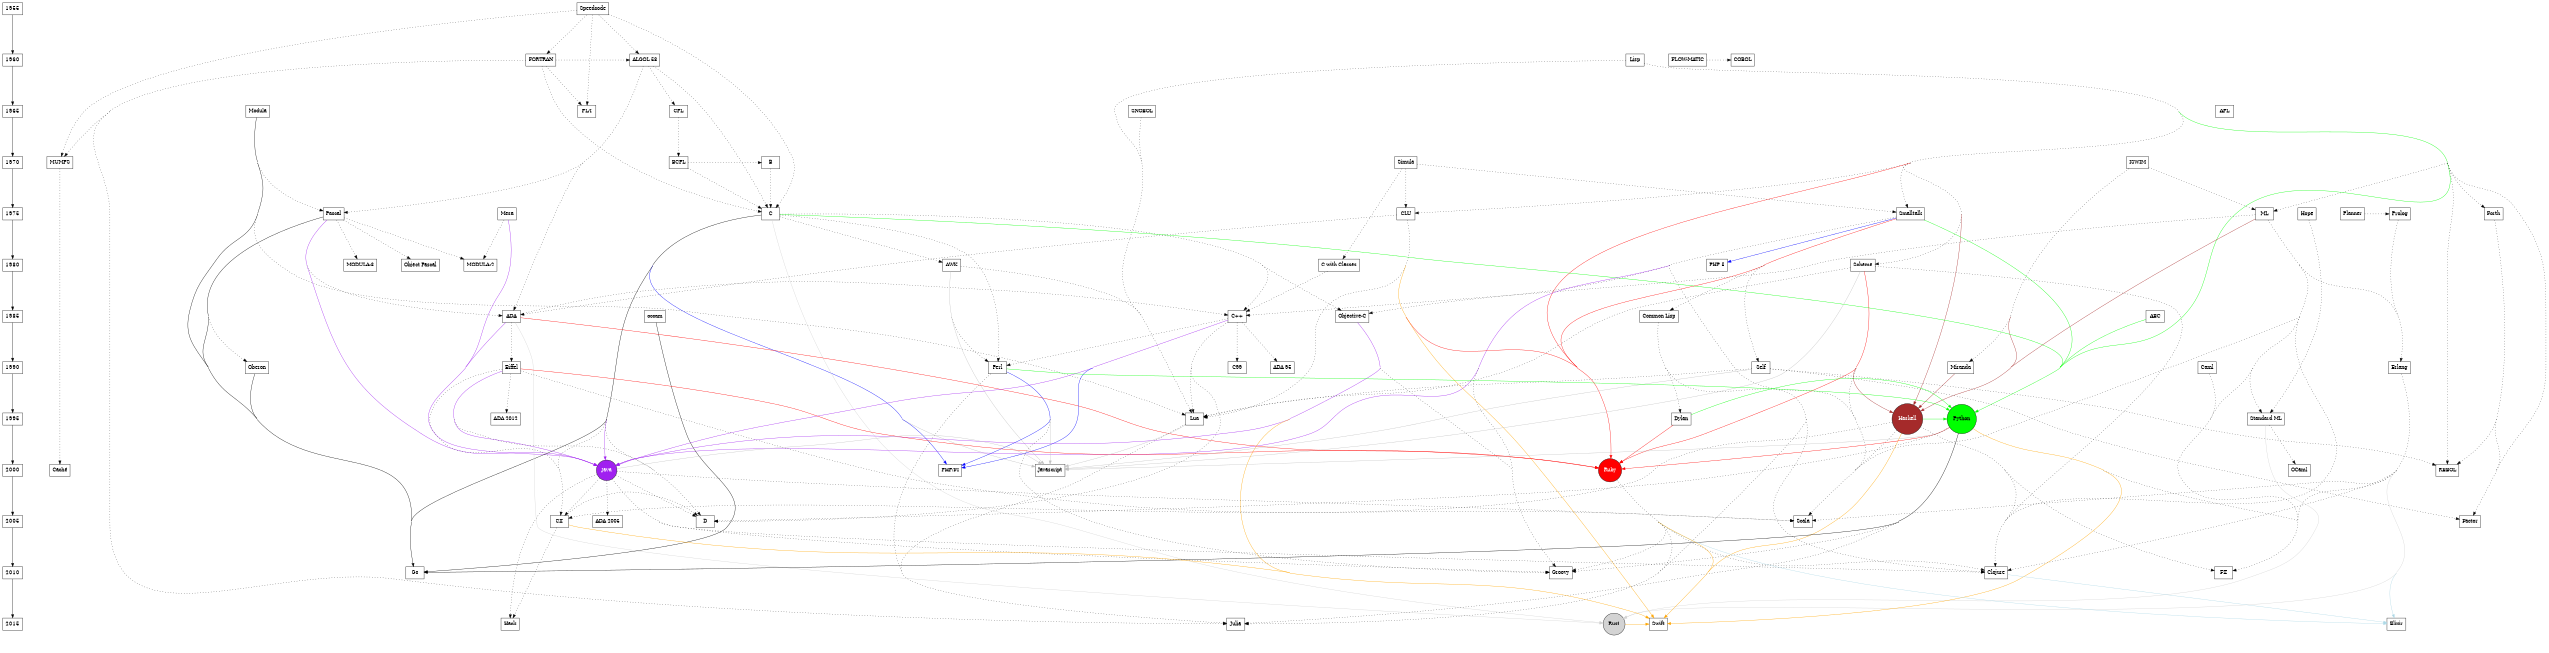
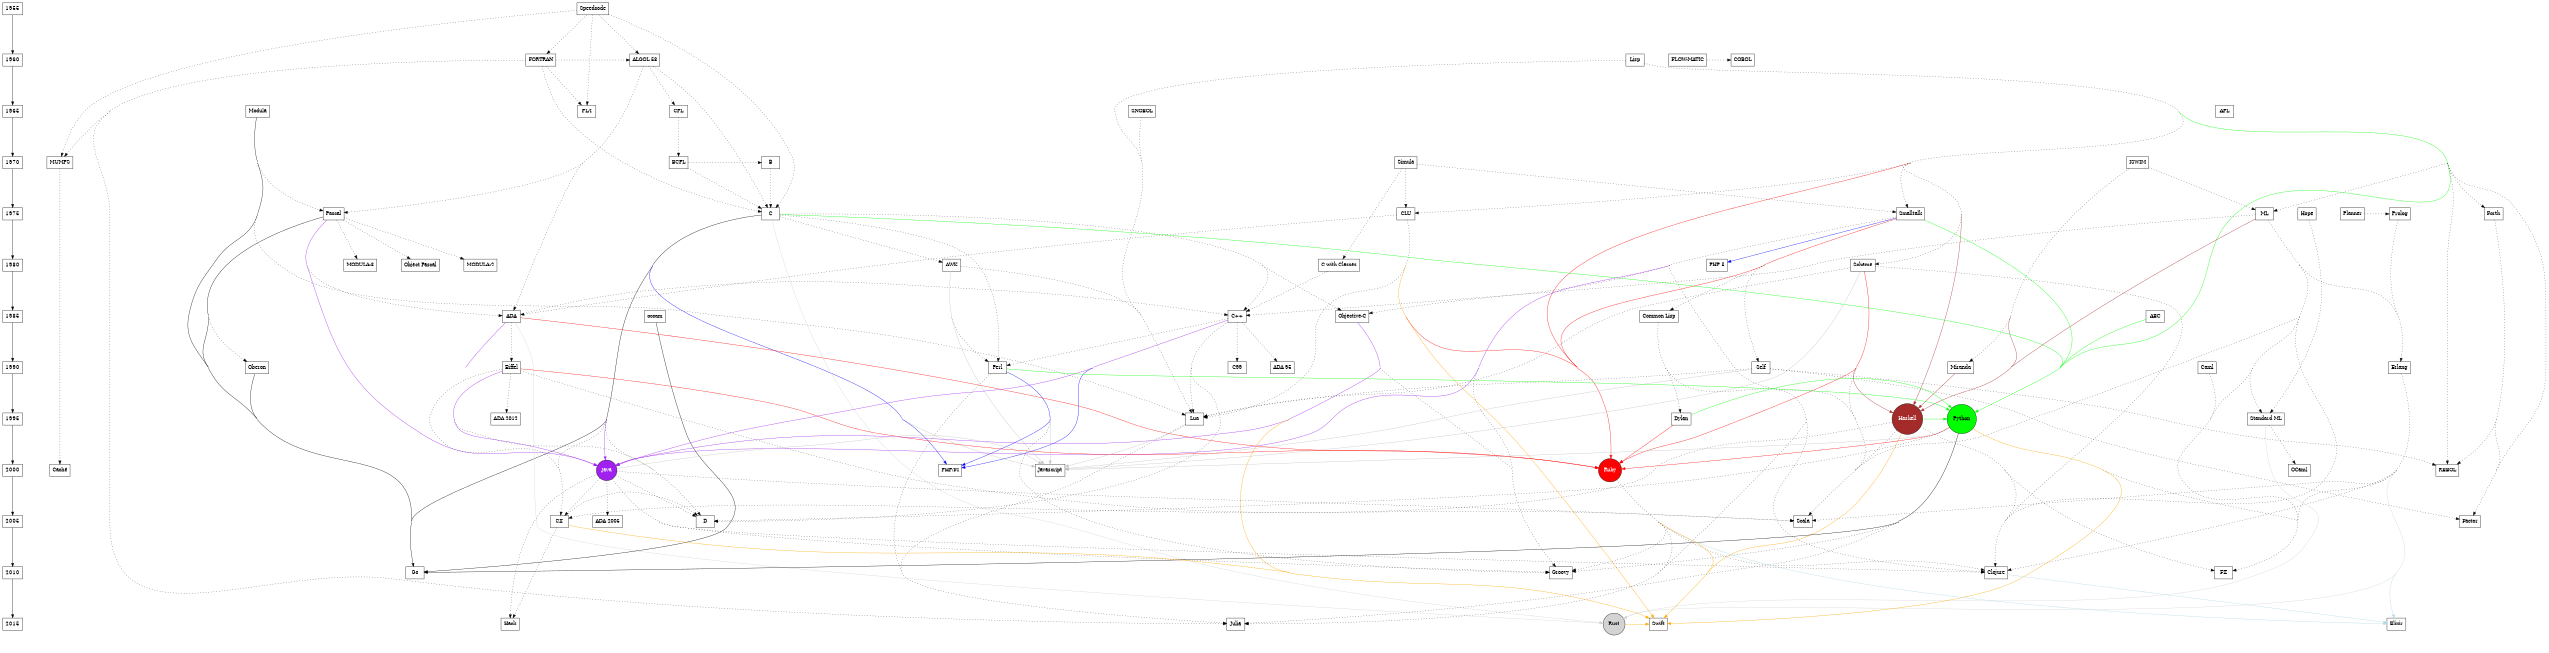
(507, 214) -> none
